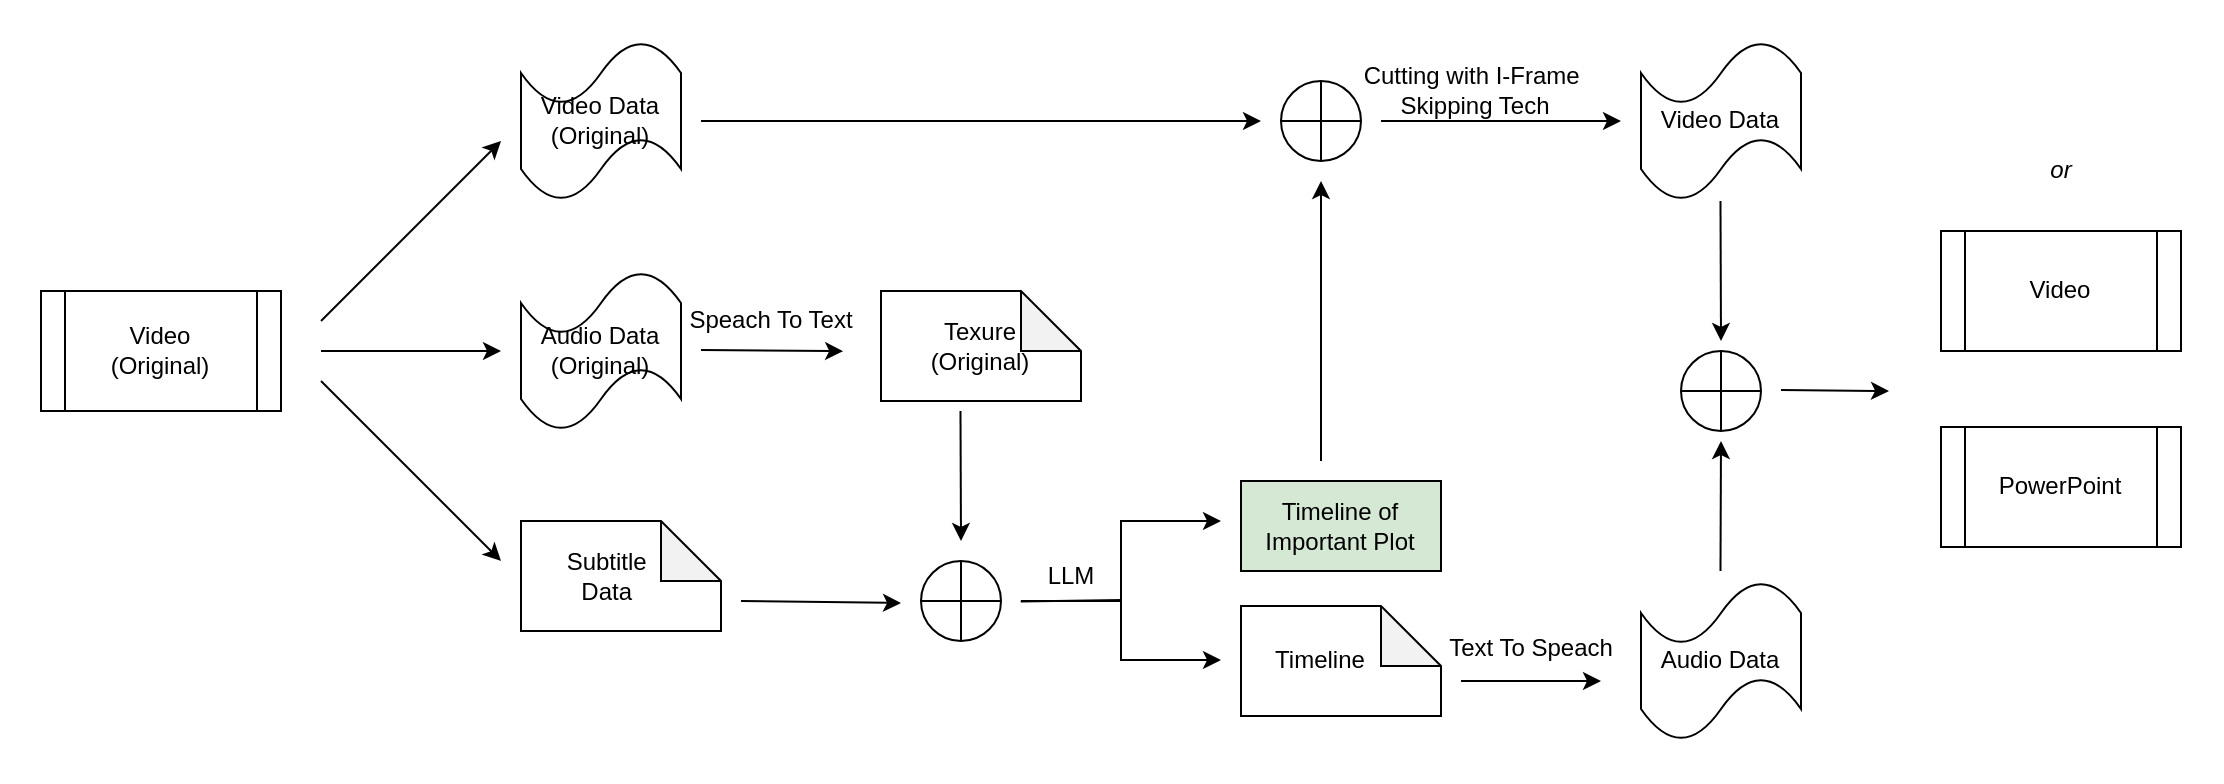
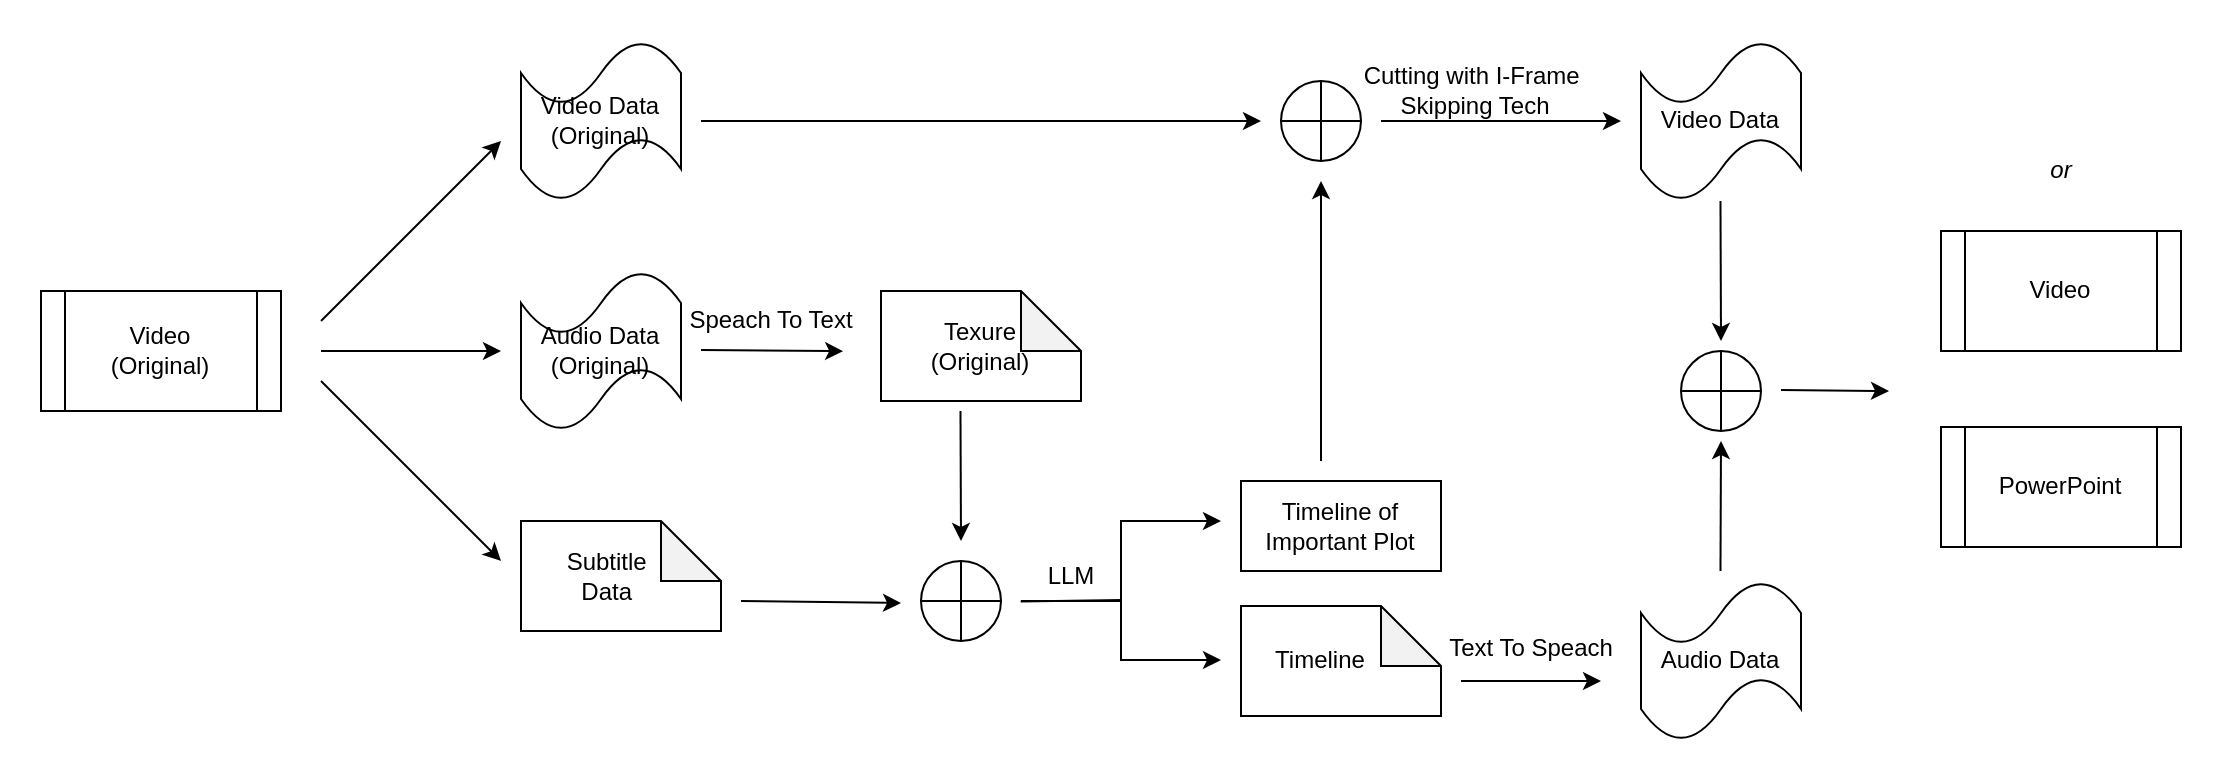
(1341, 526) -> (1341, 526)
